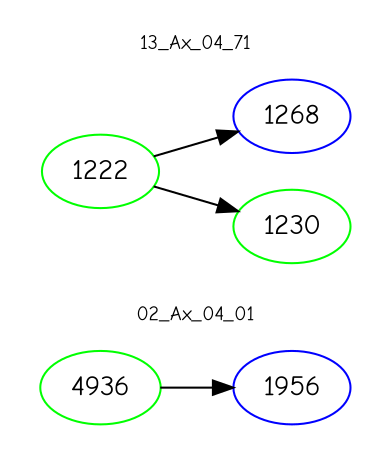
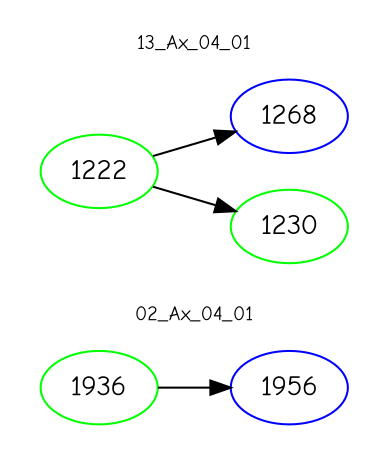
(196, 44) -> (194, 44)
(100, 388) -> (99, 388)
